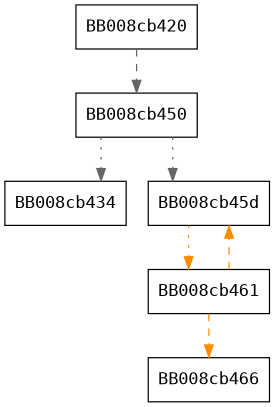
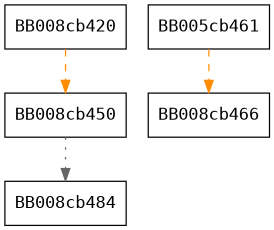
(137, 65) -> (66, 65)
(66, 203) -> (66, 203)
(209, 203) -> none
(209, 292) -> (209, 27)
